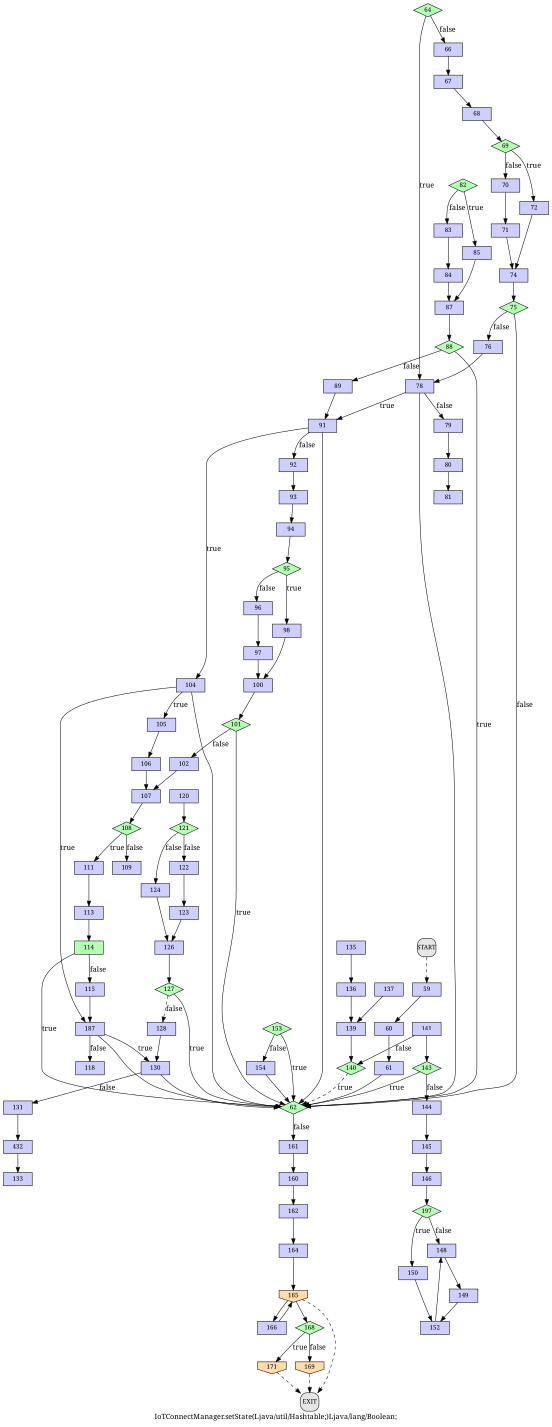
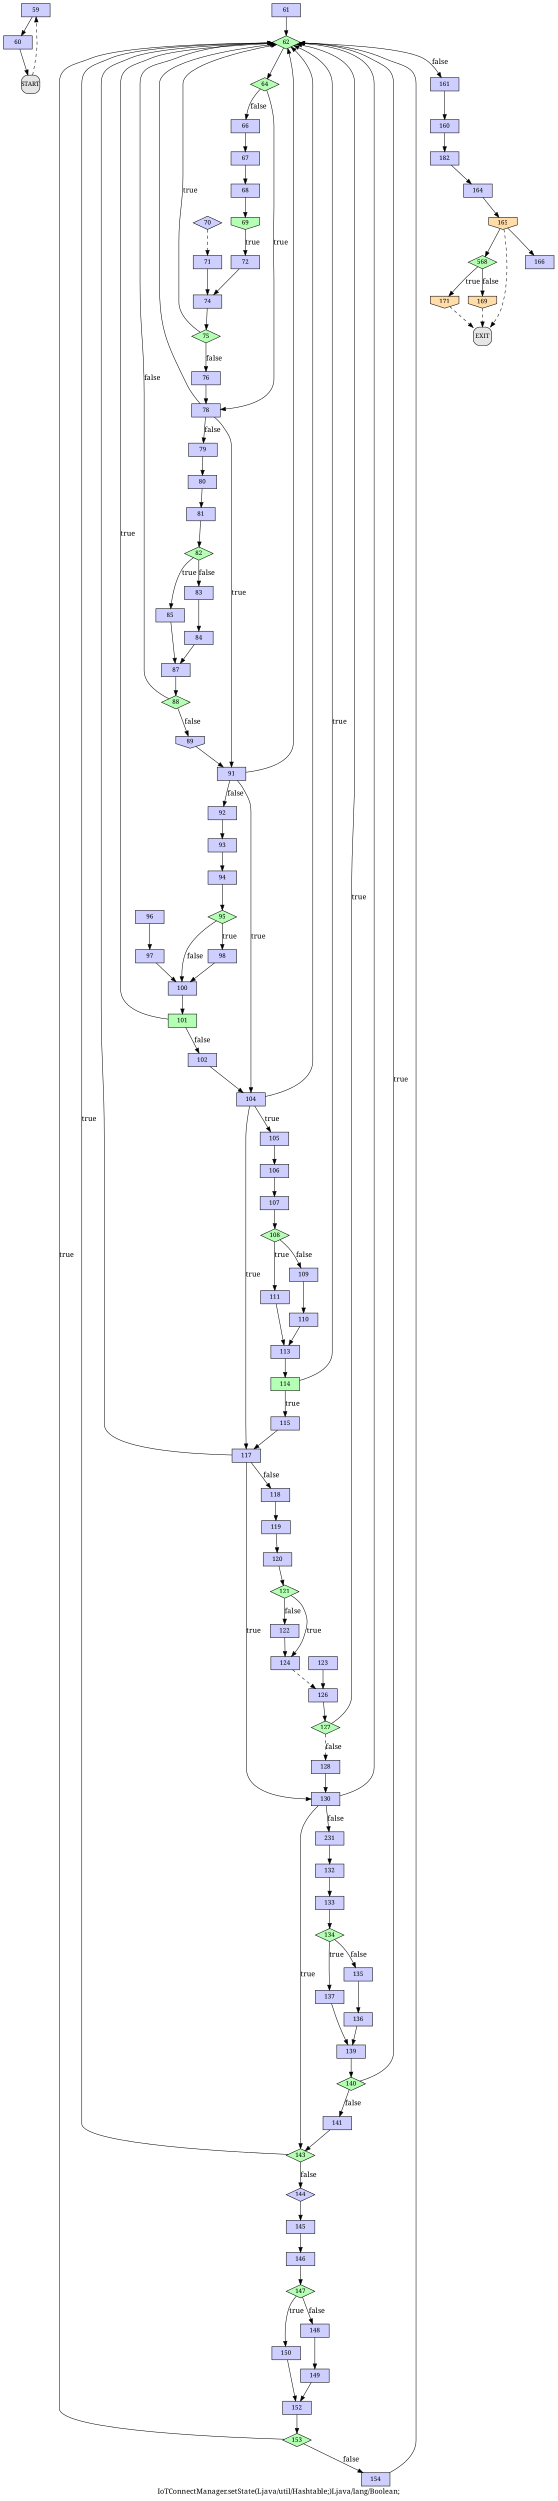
none -> (277, 61)
(505, 146) -> (245, 223)
(505, 163) -> none
(505, 186) -> (208, 223)
(505, 205) -> (208, 240)
(338, 386) -> (190, 742)
none -> (200, 531)
(263, 580) -> (191, 944)
(525, 705) -> (190, 191)
(236, 725) -> (182, 1021)
(484, 725) -> (152, 378)
(167, 779) -> (225, 1078)
(174, 848) -> (314, 1631)
(184, 888) -> (285, 1644)
(162, 916) -> (302, 1678)
(98, 970) -> (293, 1404)
(90, 1029) -> (246, 1456)
(389, 1045) -> (23, 60)
(386, 1050) -> (345, 2101)
(330, 1092) -> (394, 1039)
(18, 1108) -> (330, 1838)
(427, 1108) -> (301, 2195)
(18, 1147) -> (330, 1871)
(293, 1211) -> (445, 158)
(427, 1211) -> (301, 2291)
(438, 1292) -> (297, 2421)
(285, 1314) -> none
none -> (304, 1320)
(310, 1328) -> (482, 262)
none -> (276, 1527)
none -> (330, 1935)
none -> (301, 1972)
